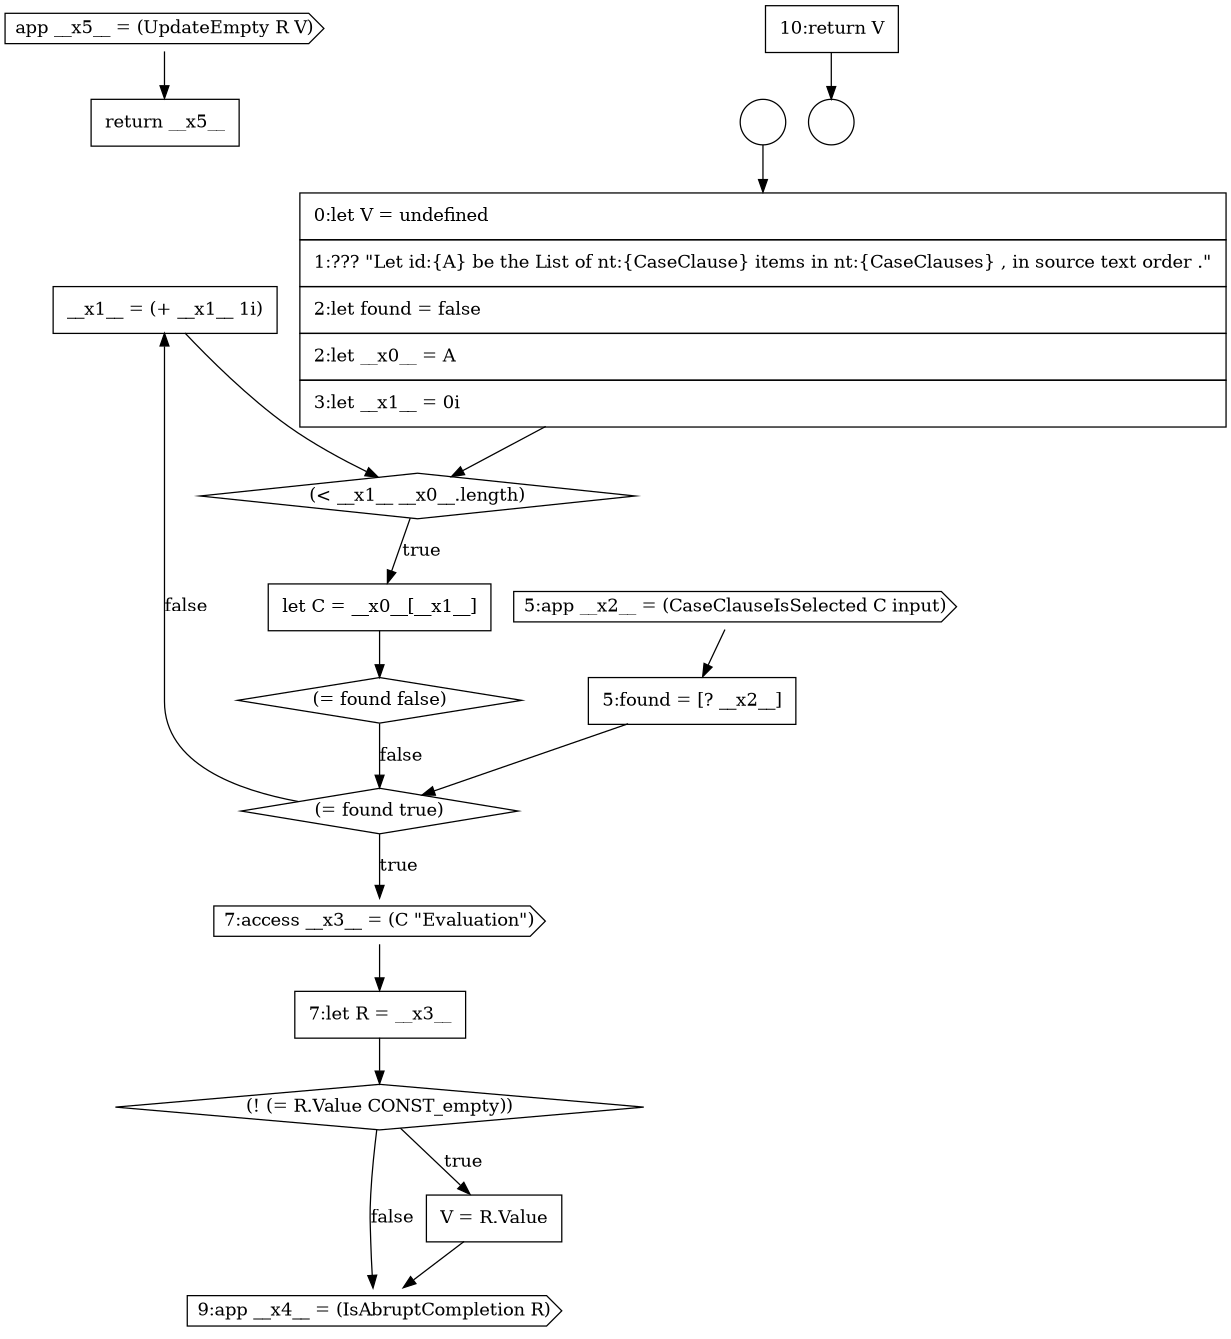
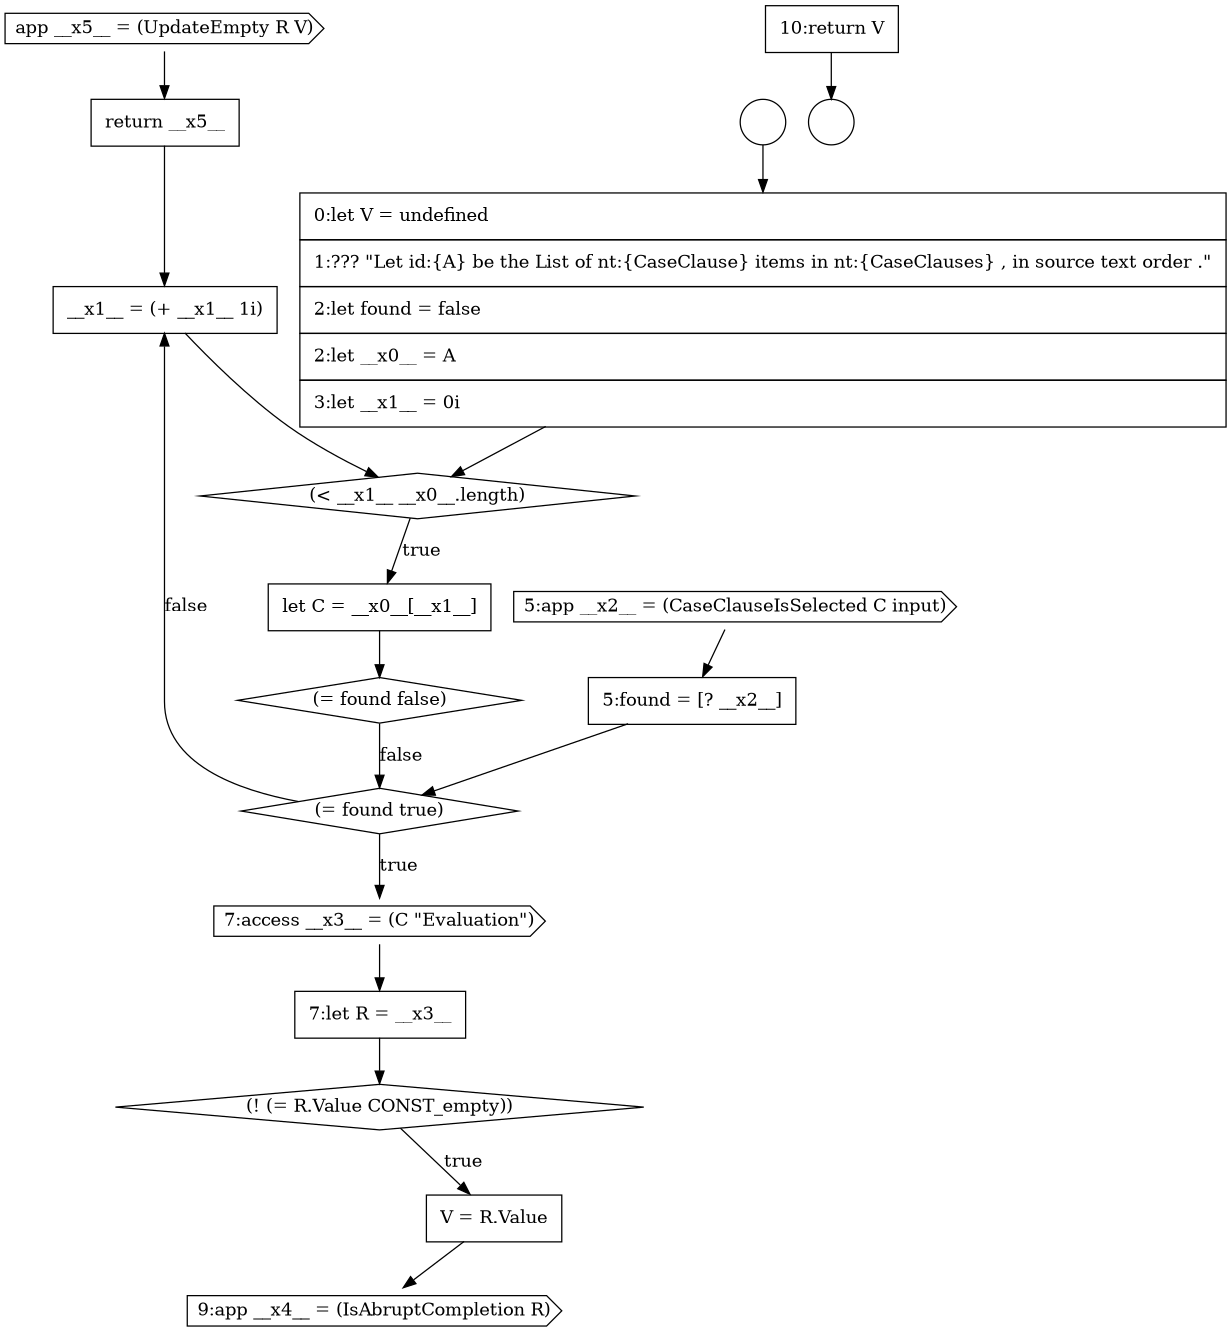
none -> (164, 209)
(370, 1202) -> none
